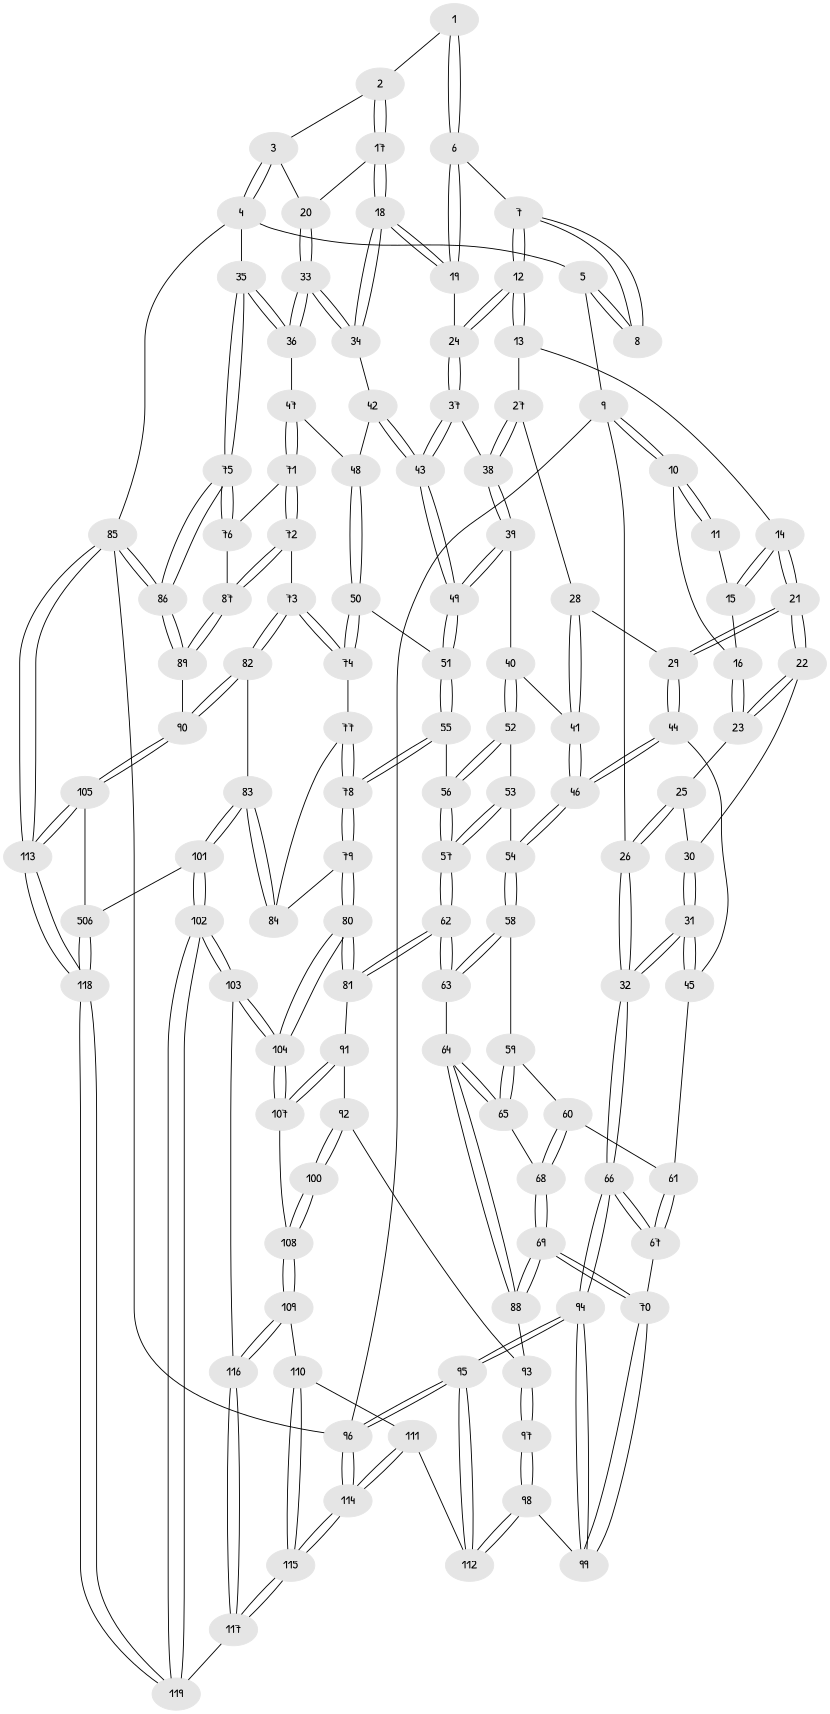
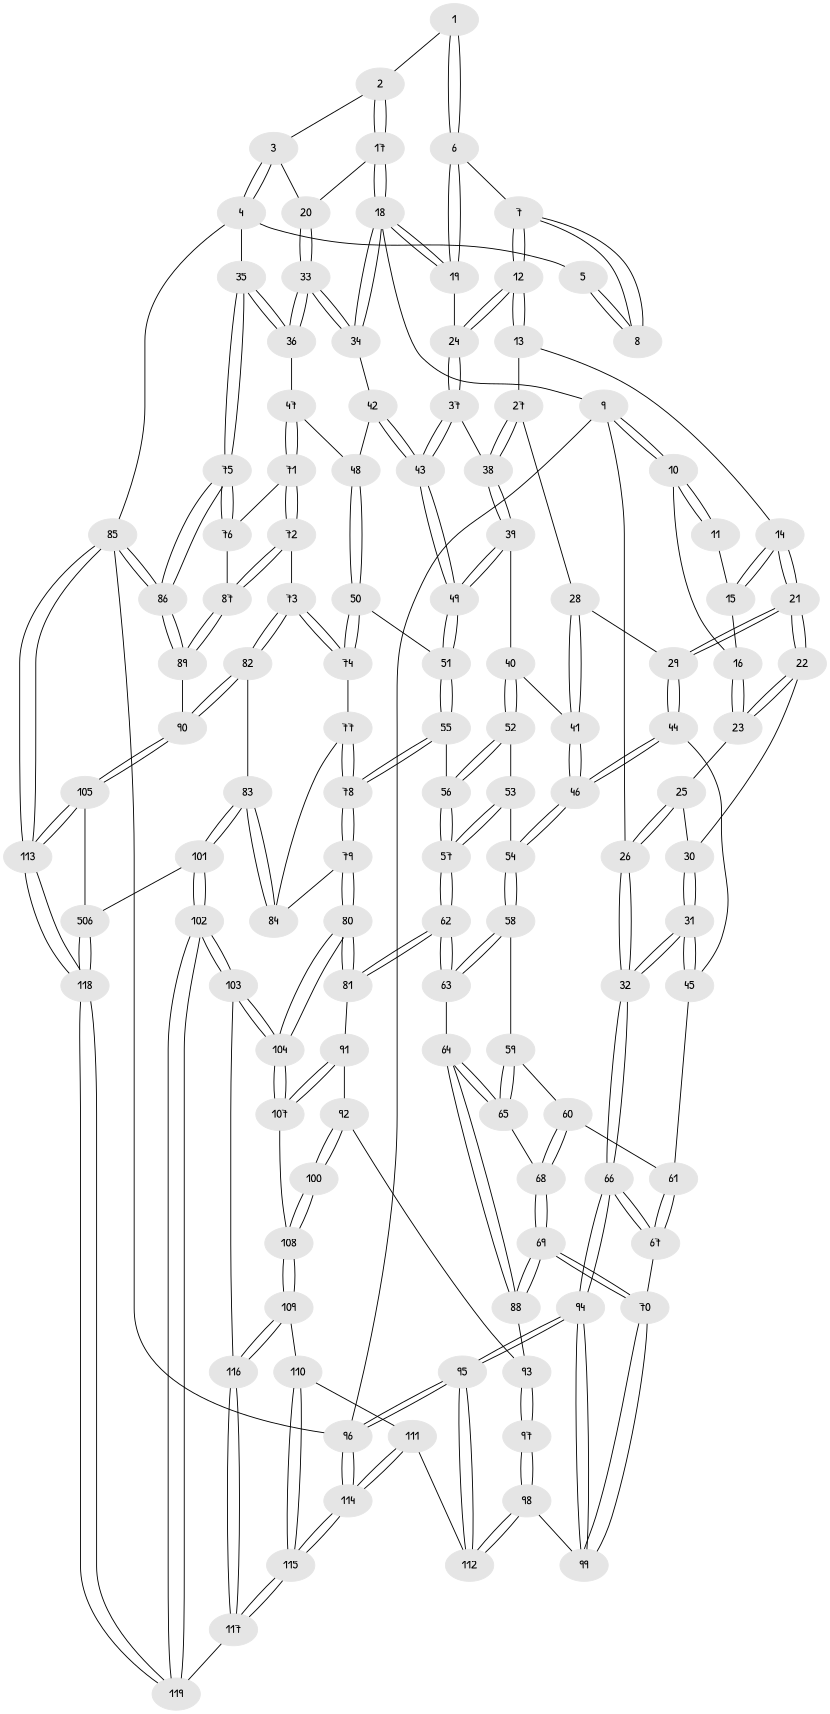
(593, 342) -> (435, 368)
